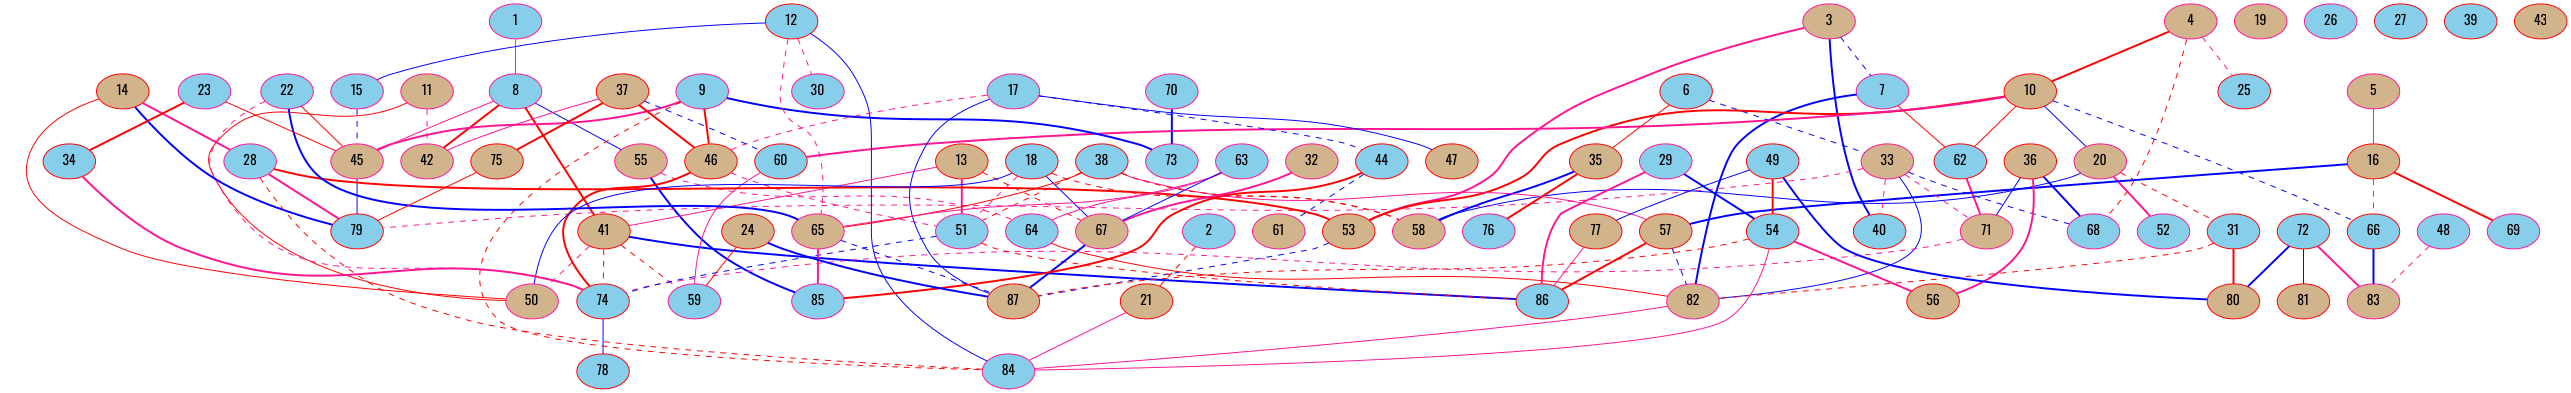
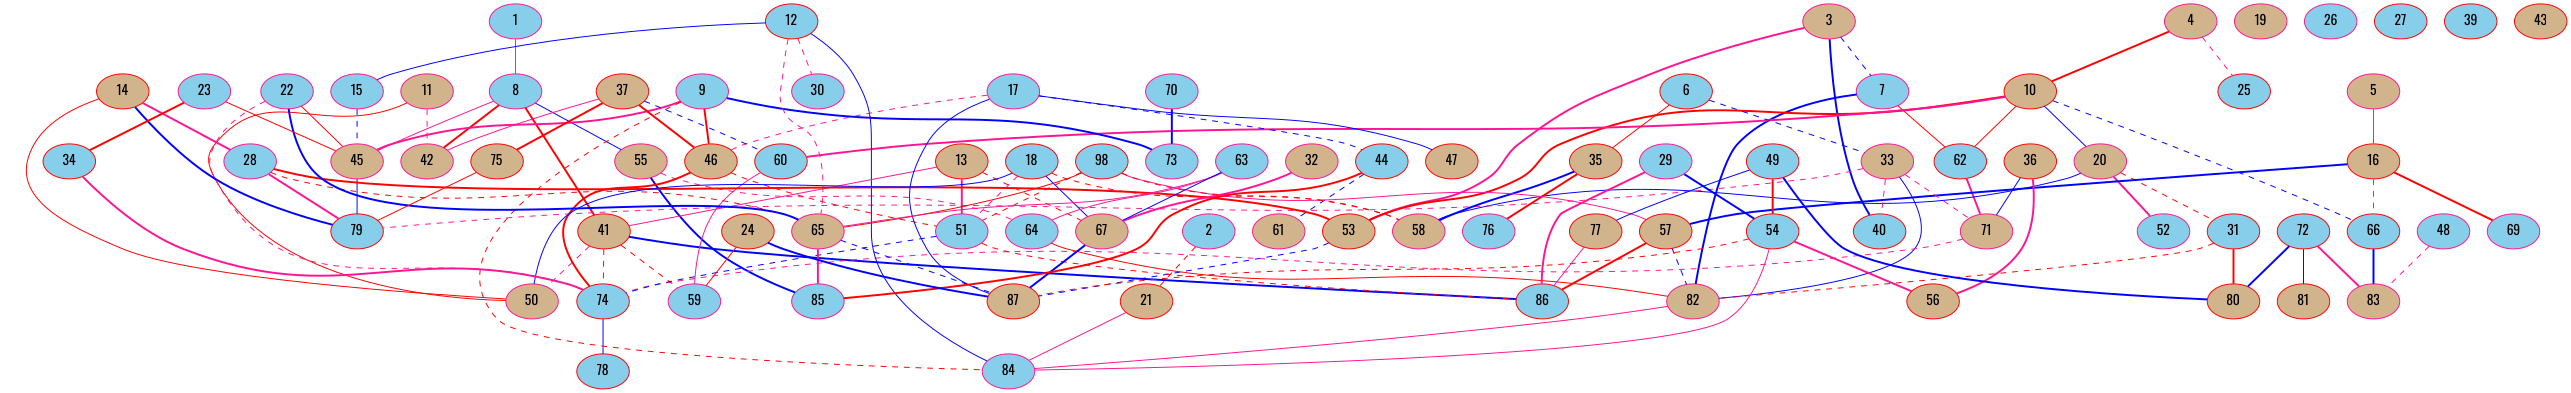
(1102, 161) -> (1102, 161)
(879, 215) -> (879, 215)
(2093, 231) -> none
(499, 327) -> (522, 195)
